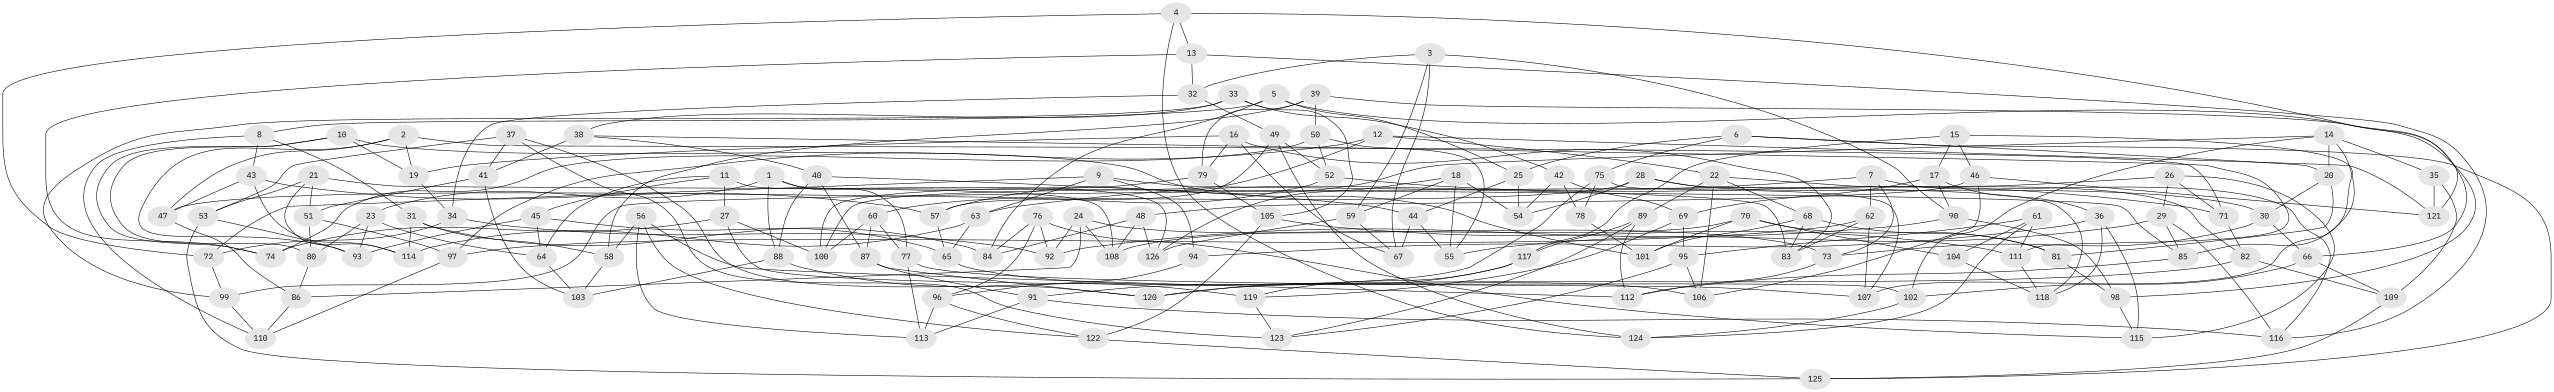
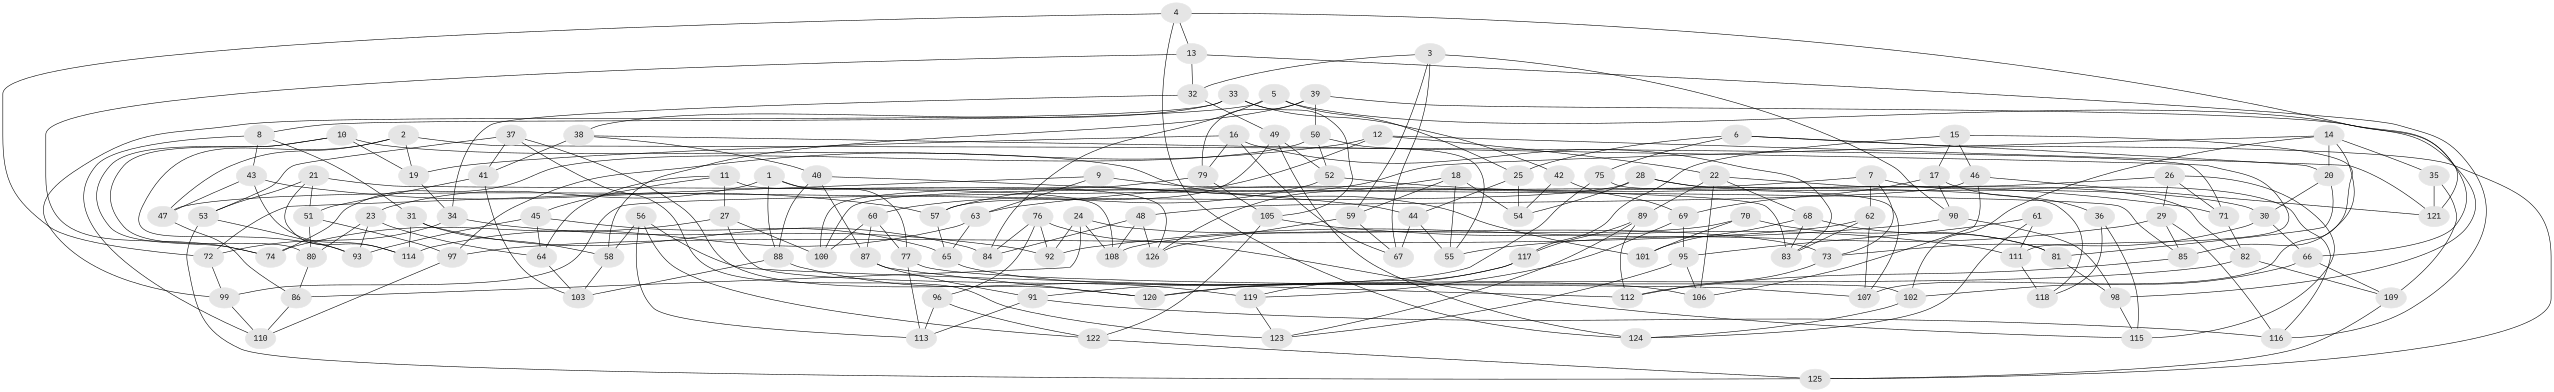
(1581, 217) -> none
(1193, 257) -> none
(1954, 257) -> none
